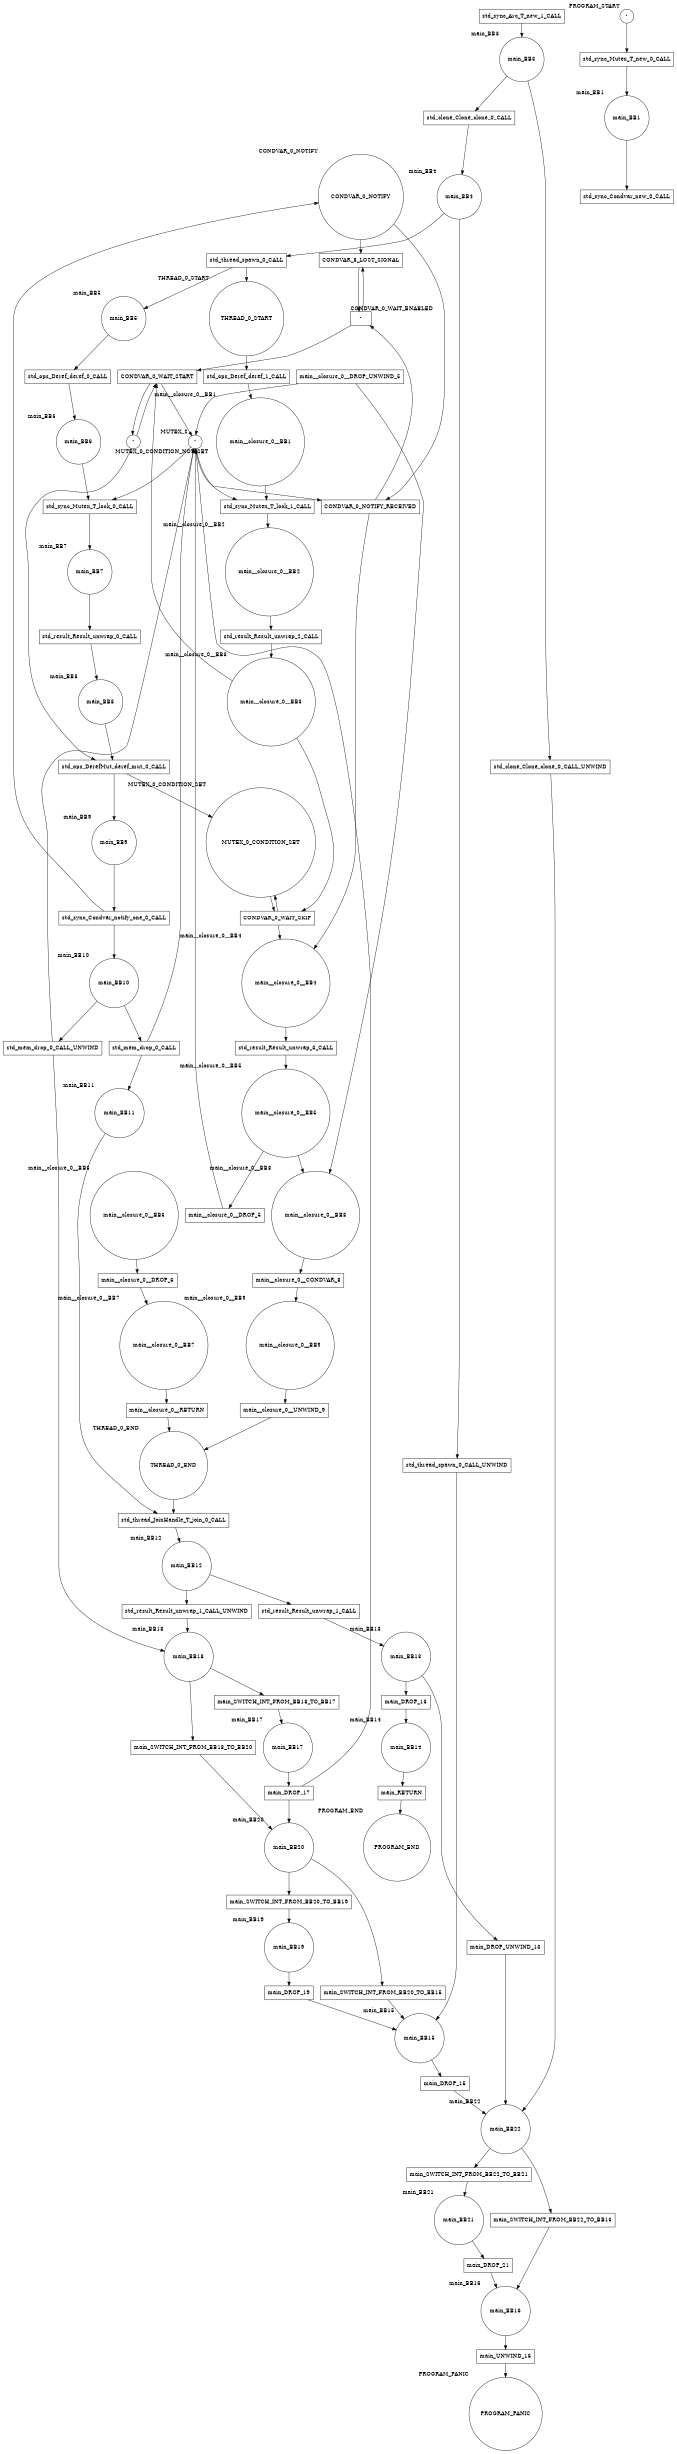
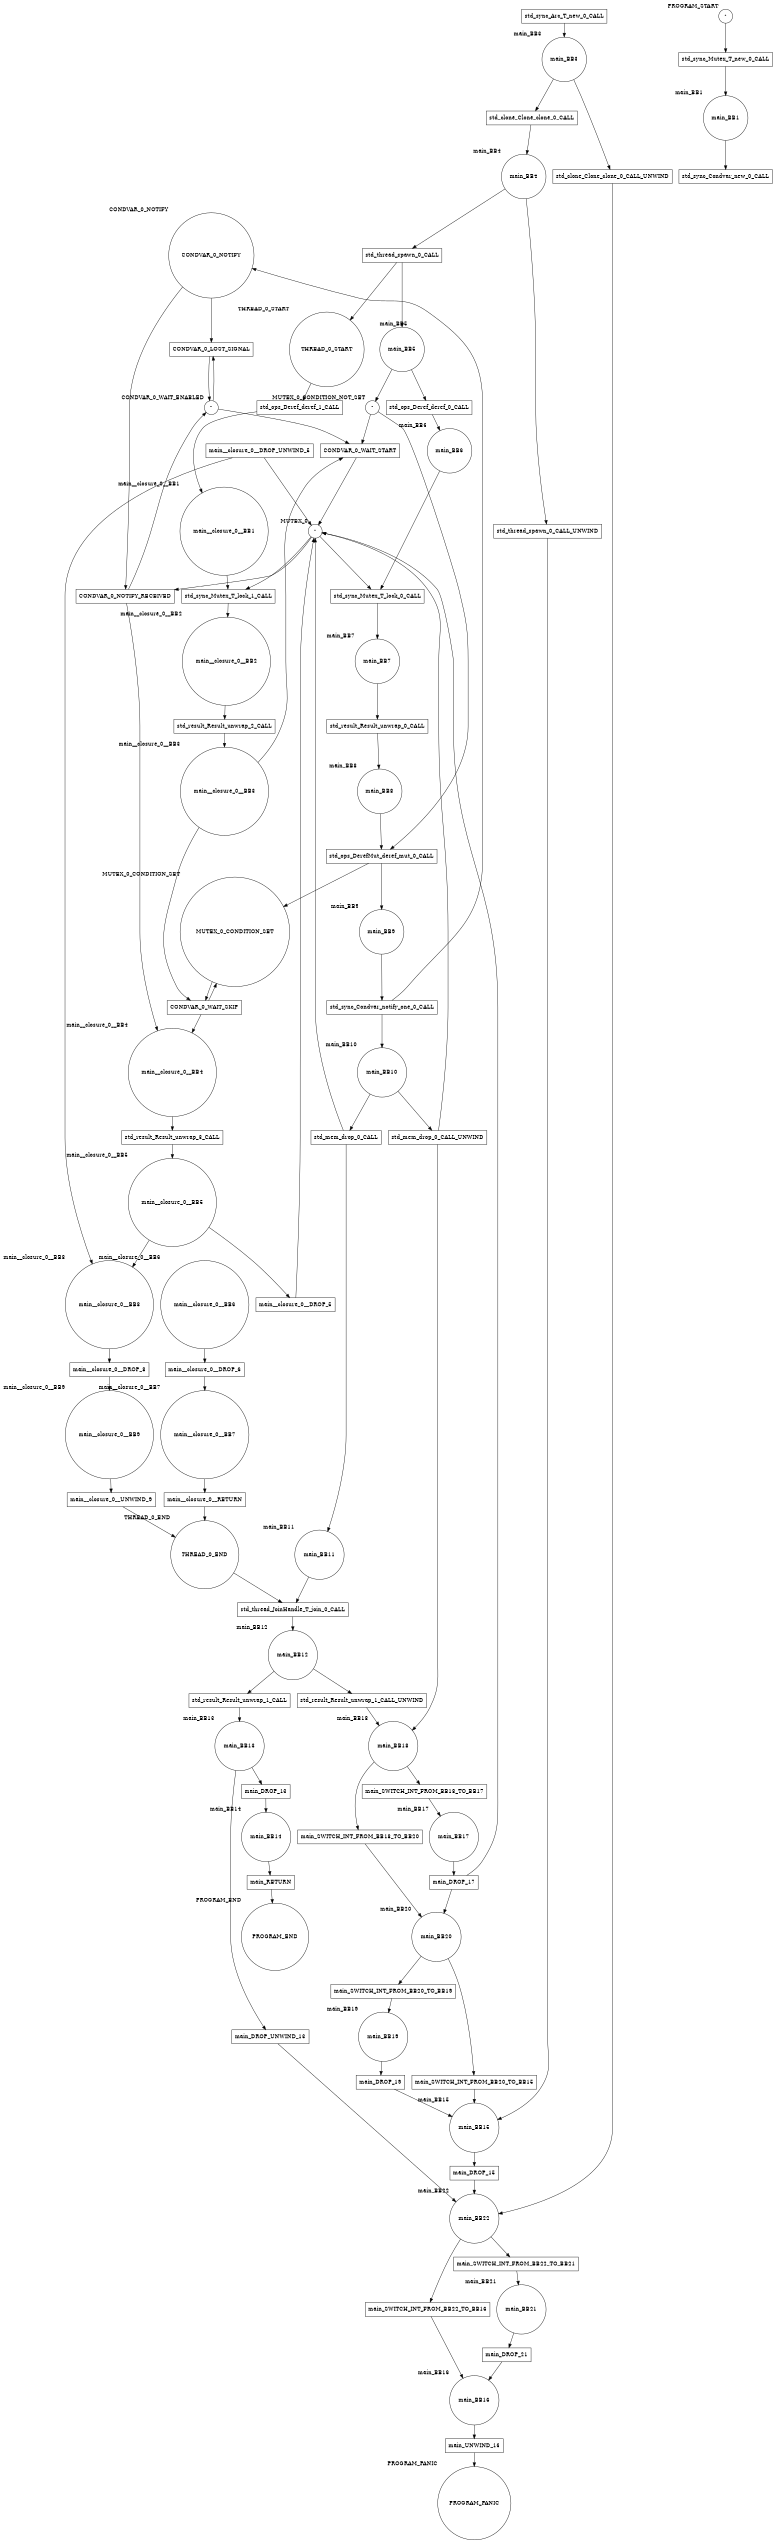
(522, 16) -> (564, 16)
(361, 260) -> (211, 349)
(361, 319) -> (211, 408)
(139, 406) -> (385, 384)
(298, 1280) -> (109, 1370)
